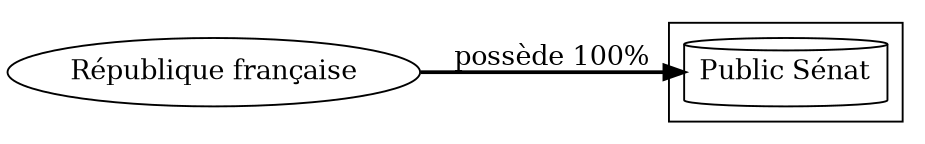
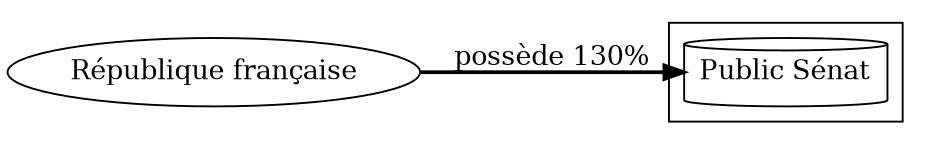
(552, 58) -> (552, 58)
